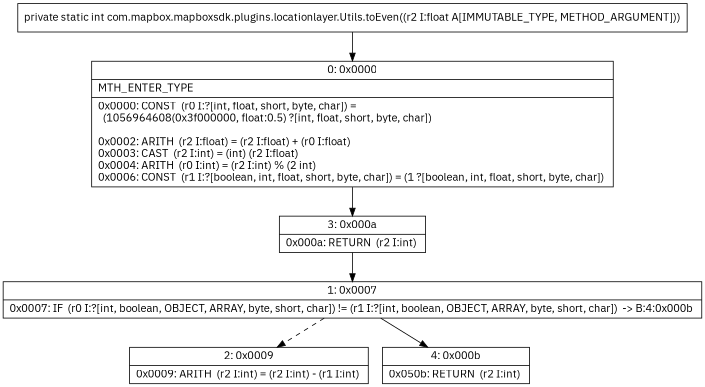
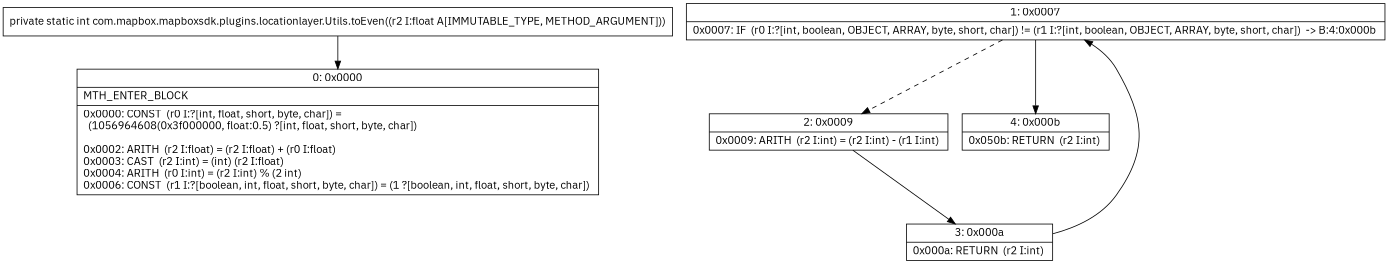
(146, 88) -> (136, 96)
(352, 198) -> (901, 185)
